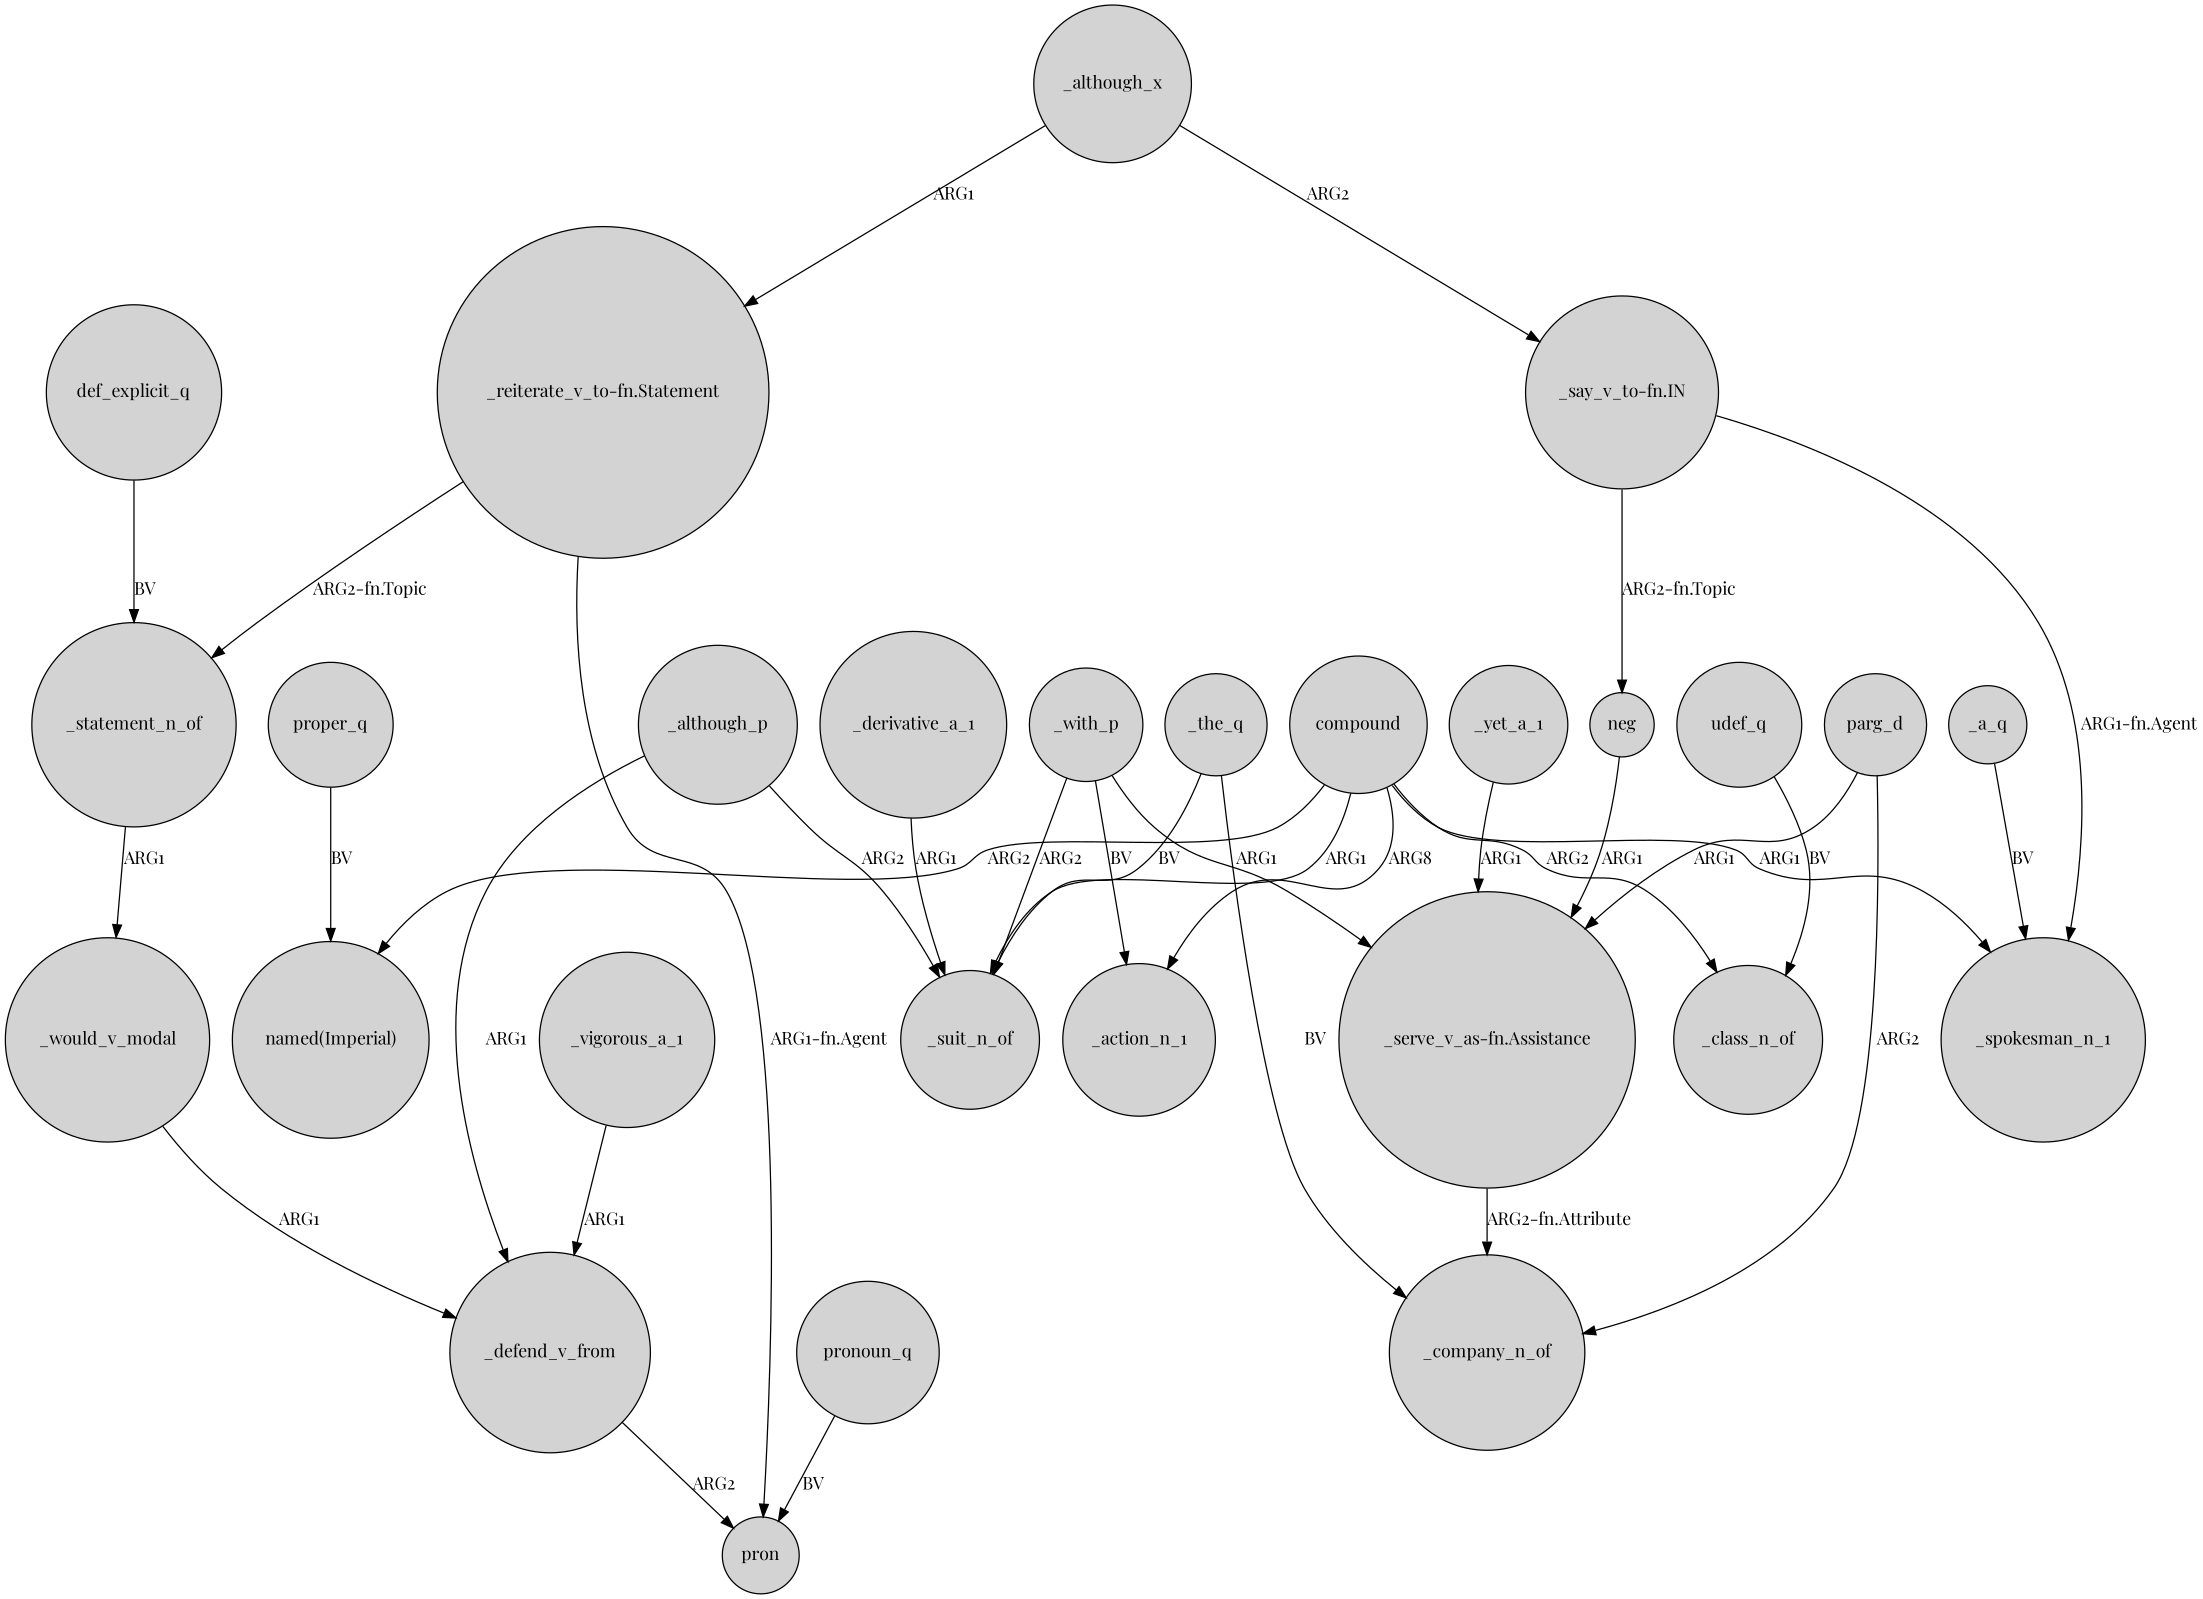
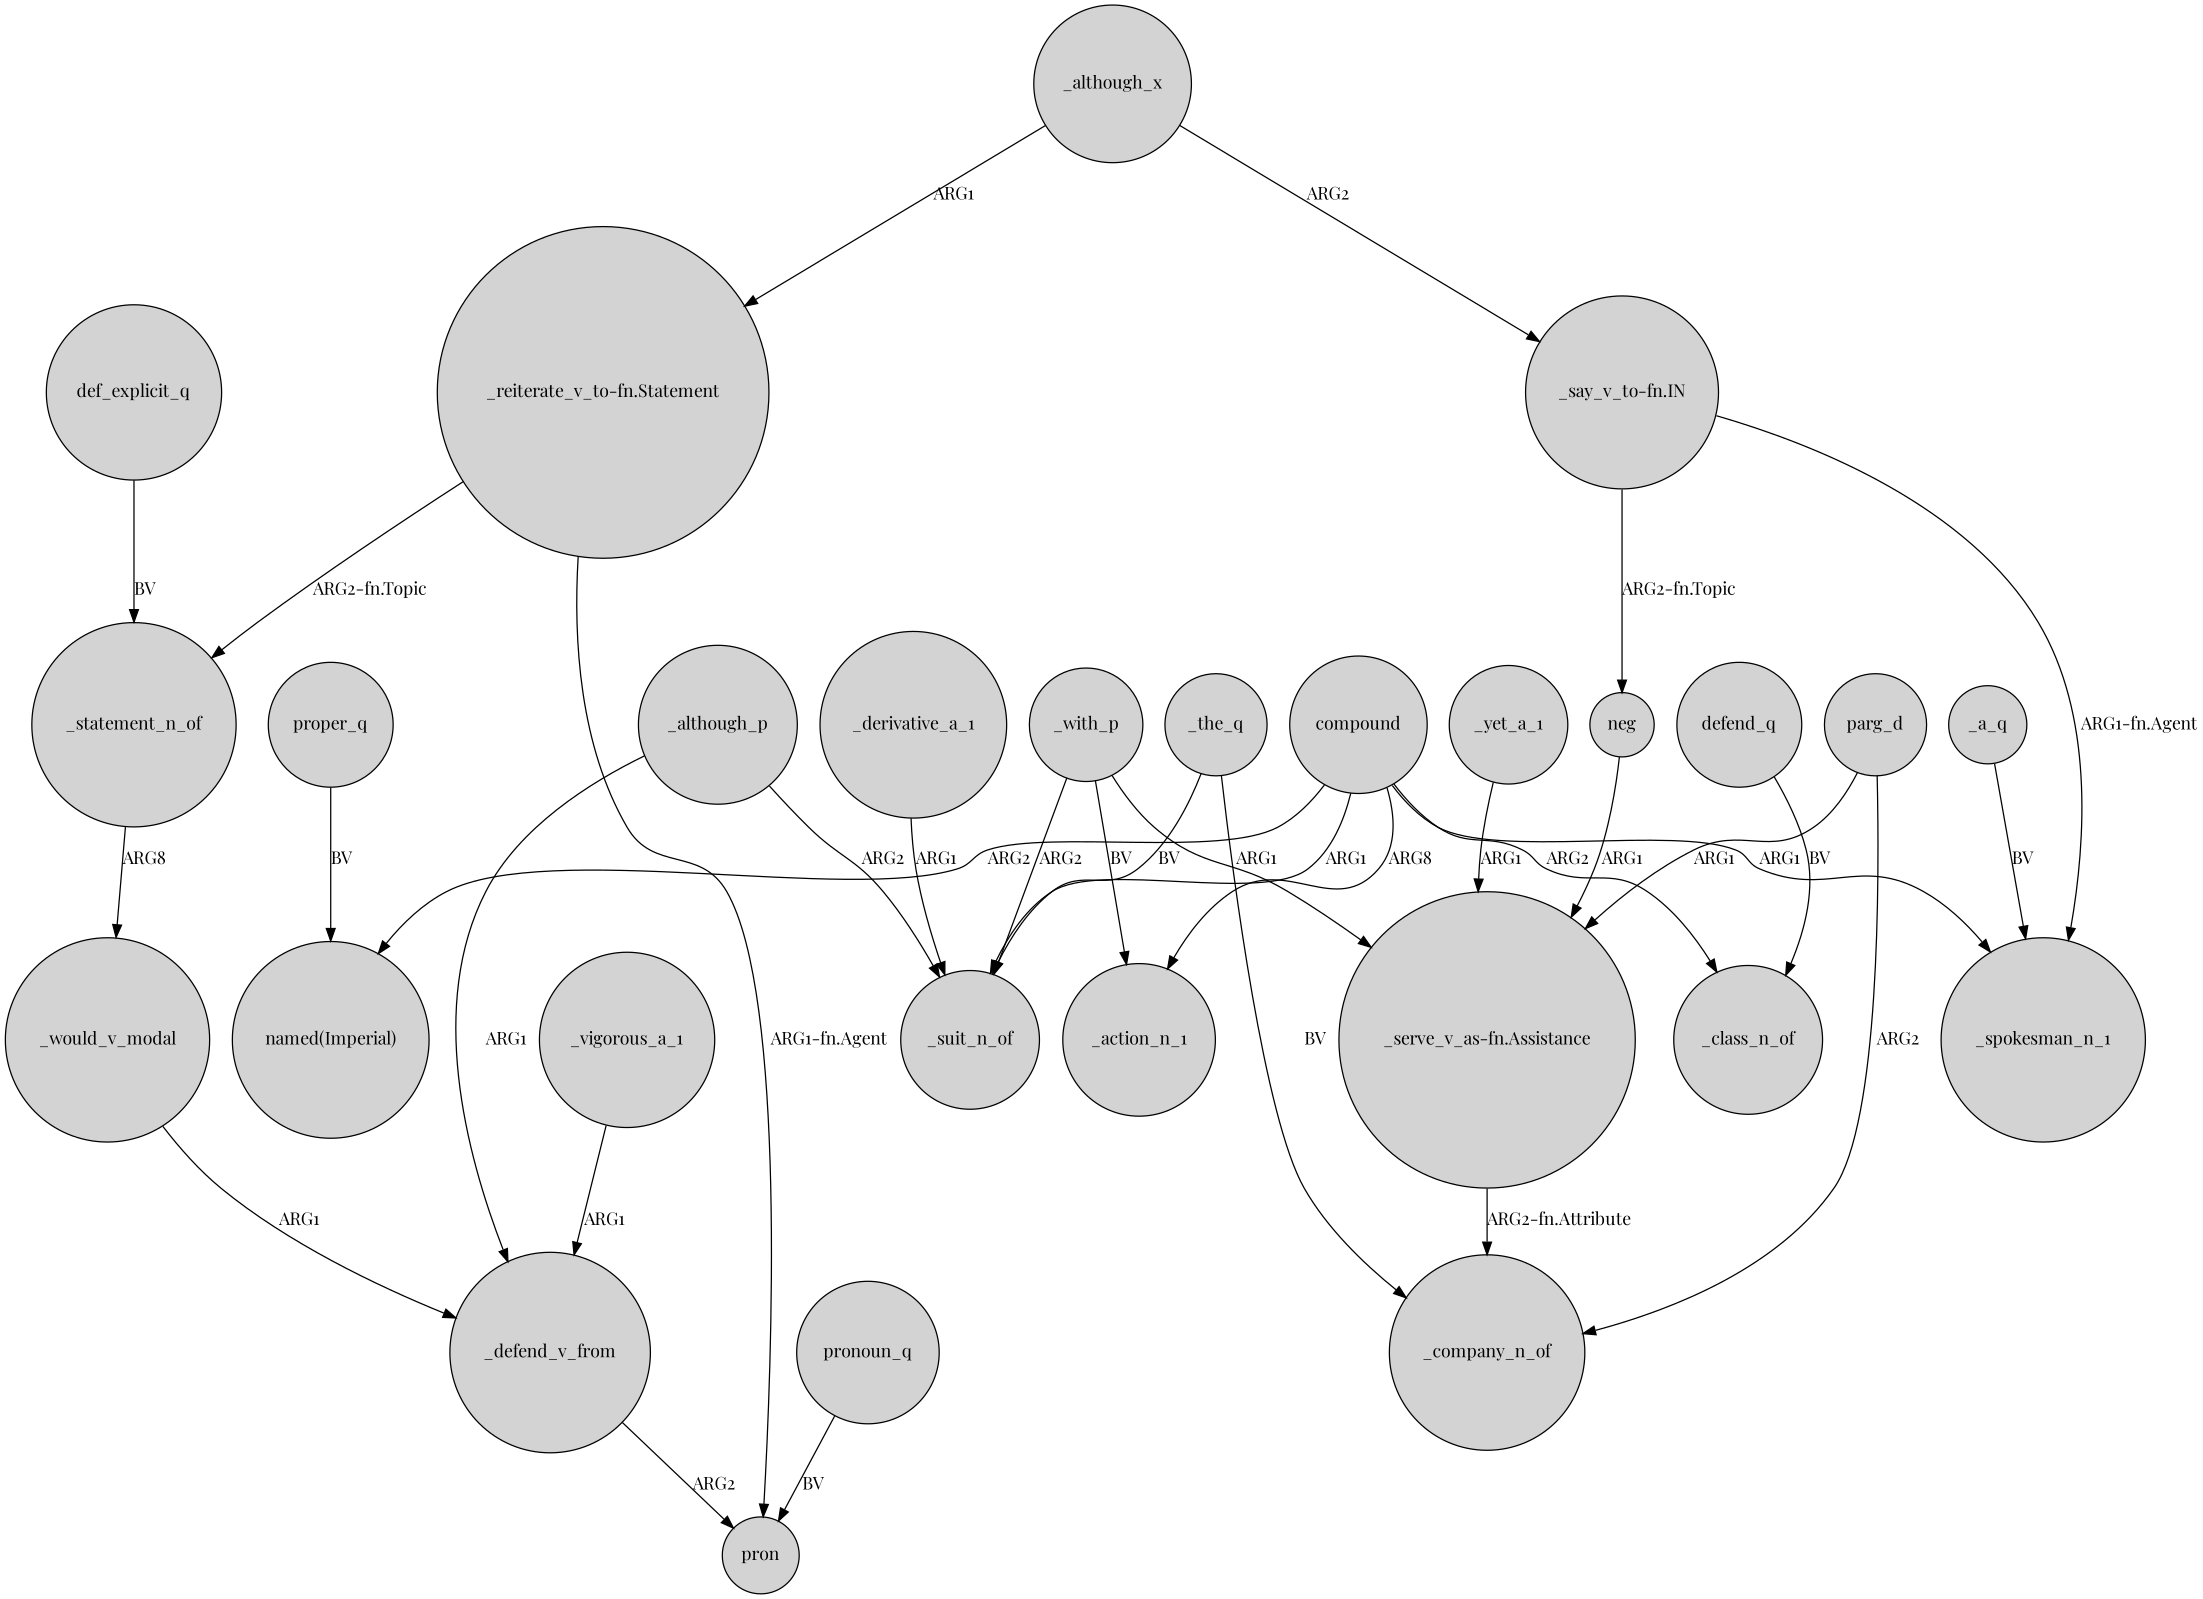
(1739, 725) -> (1739, 725)
(145, 859) -> (145, 859)
